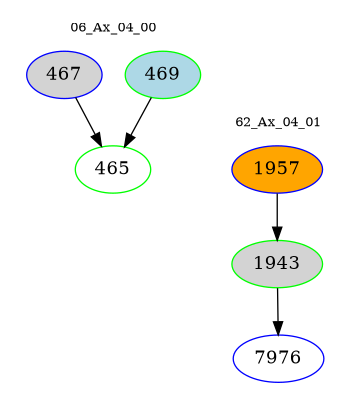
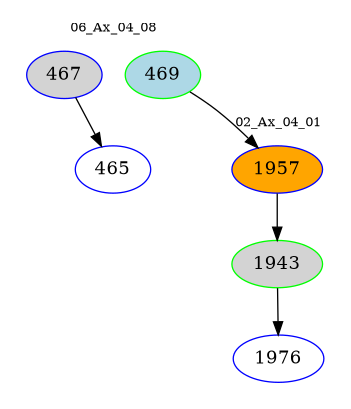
(114, 28) -> (114, 28)
(141, 116) -> (230, 122)
(279, 123) -> (279, 123)
(113, 169) -> (113, 169)
(279, 359) -> (279, 359)
